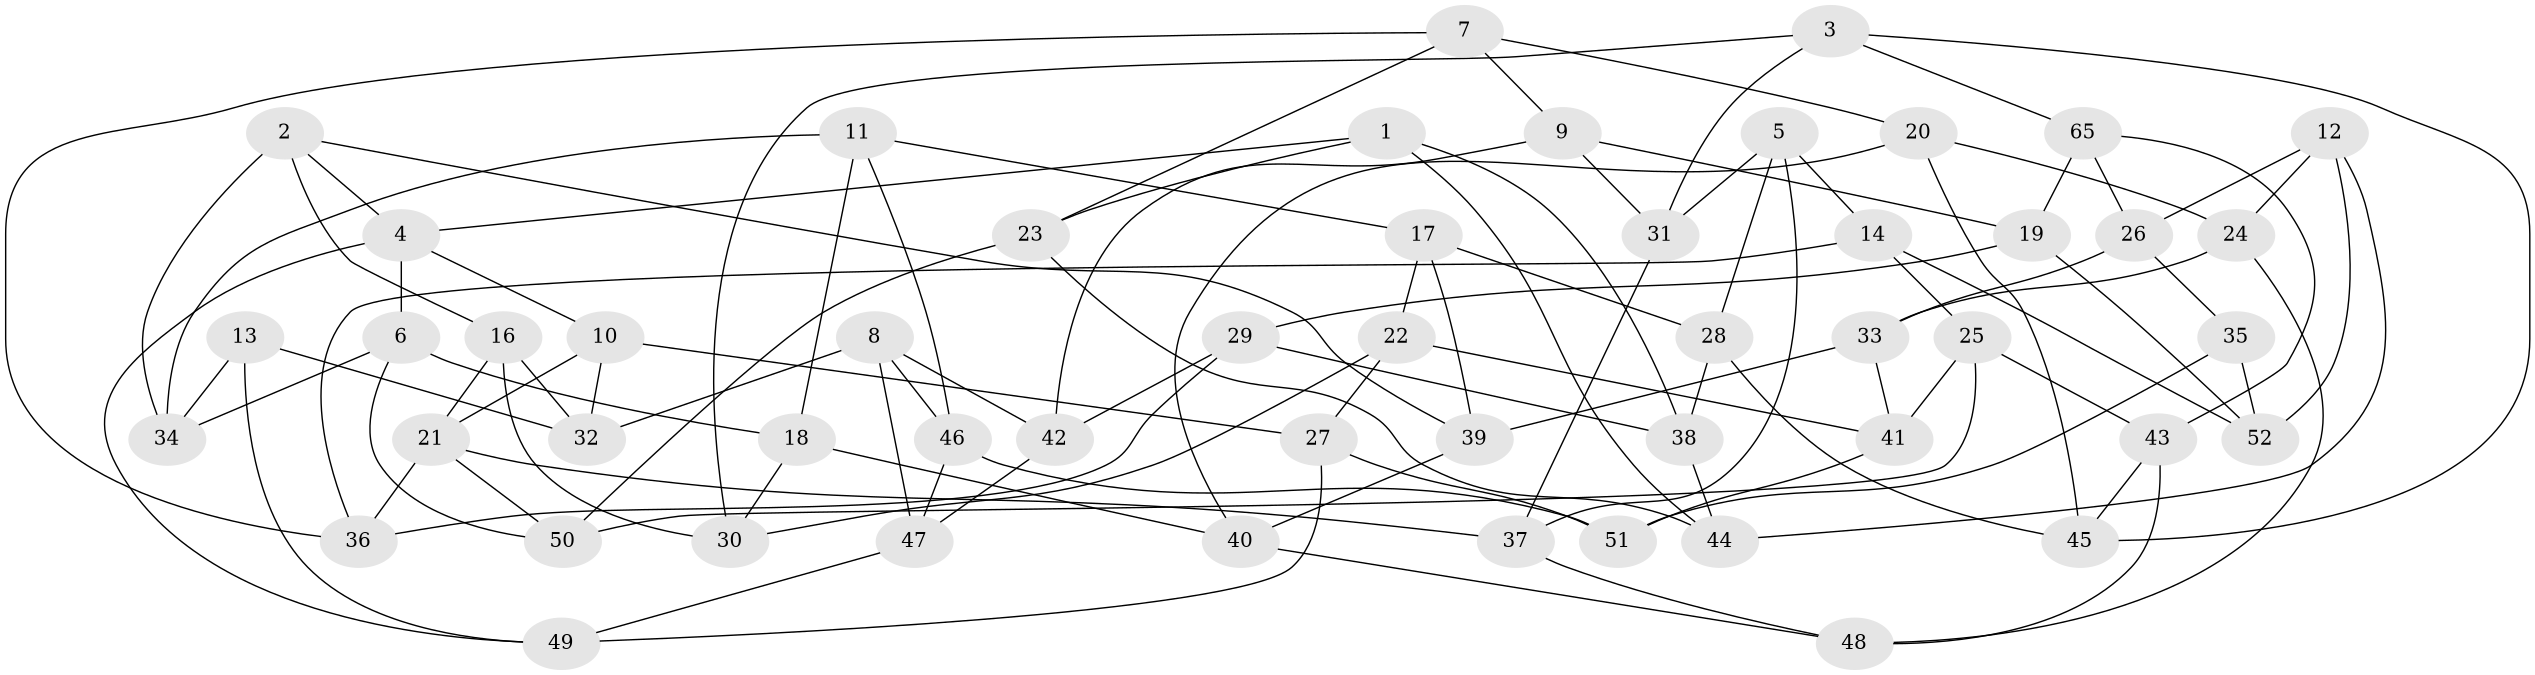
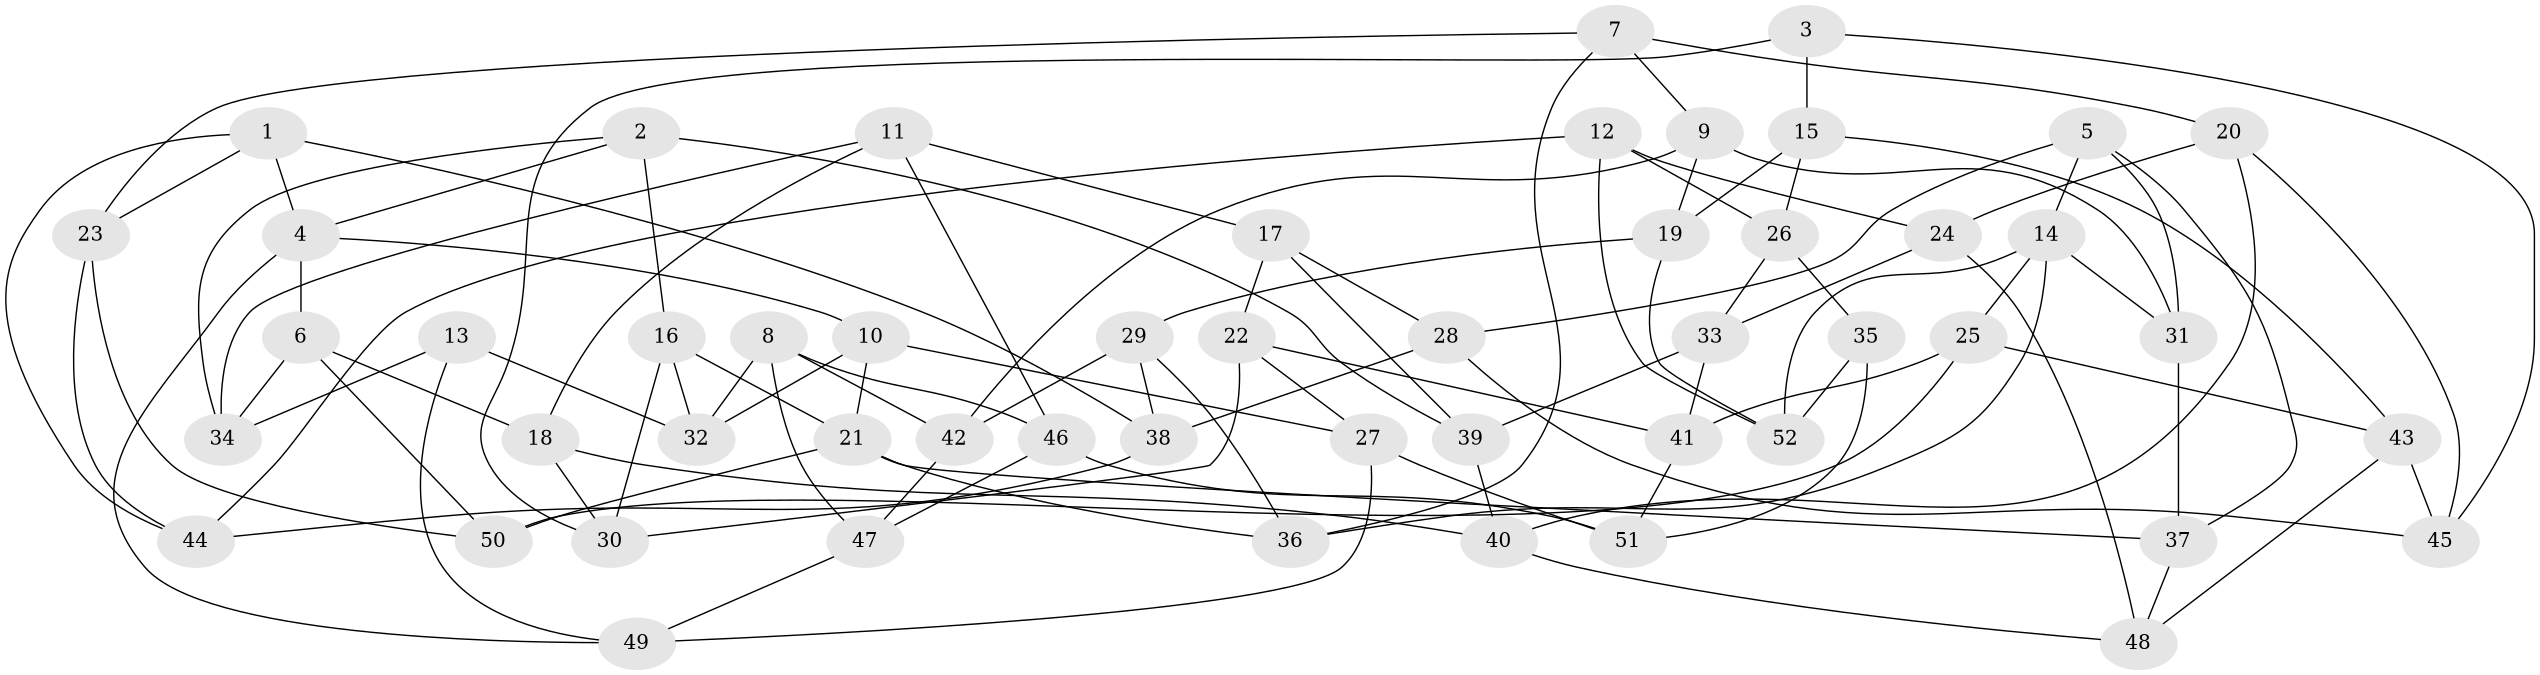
(1721, 117) -> (2113, 286)
(2083, 133) -> (1807, 133)
